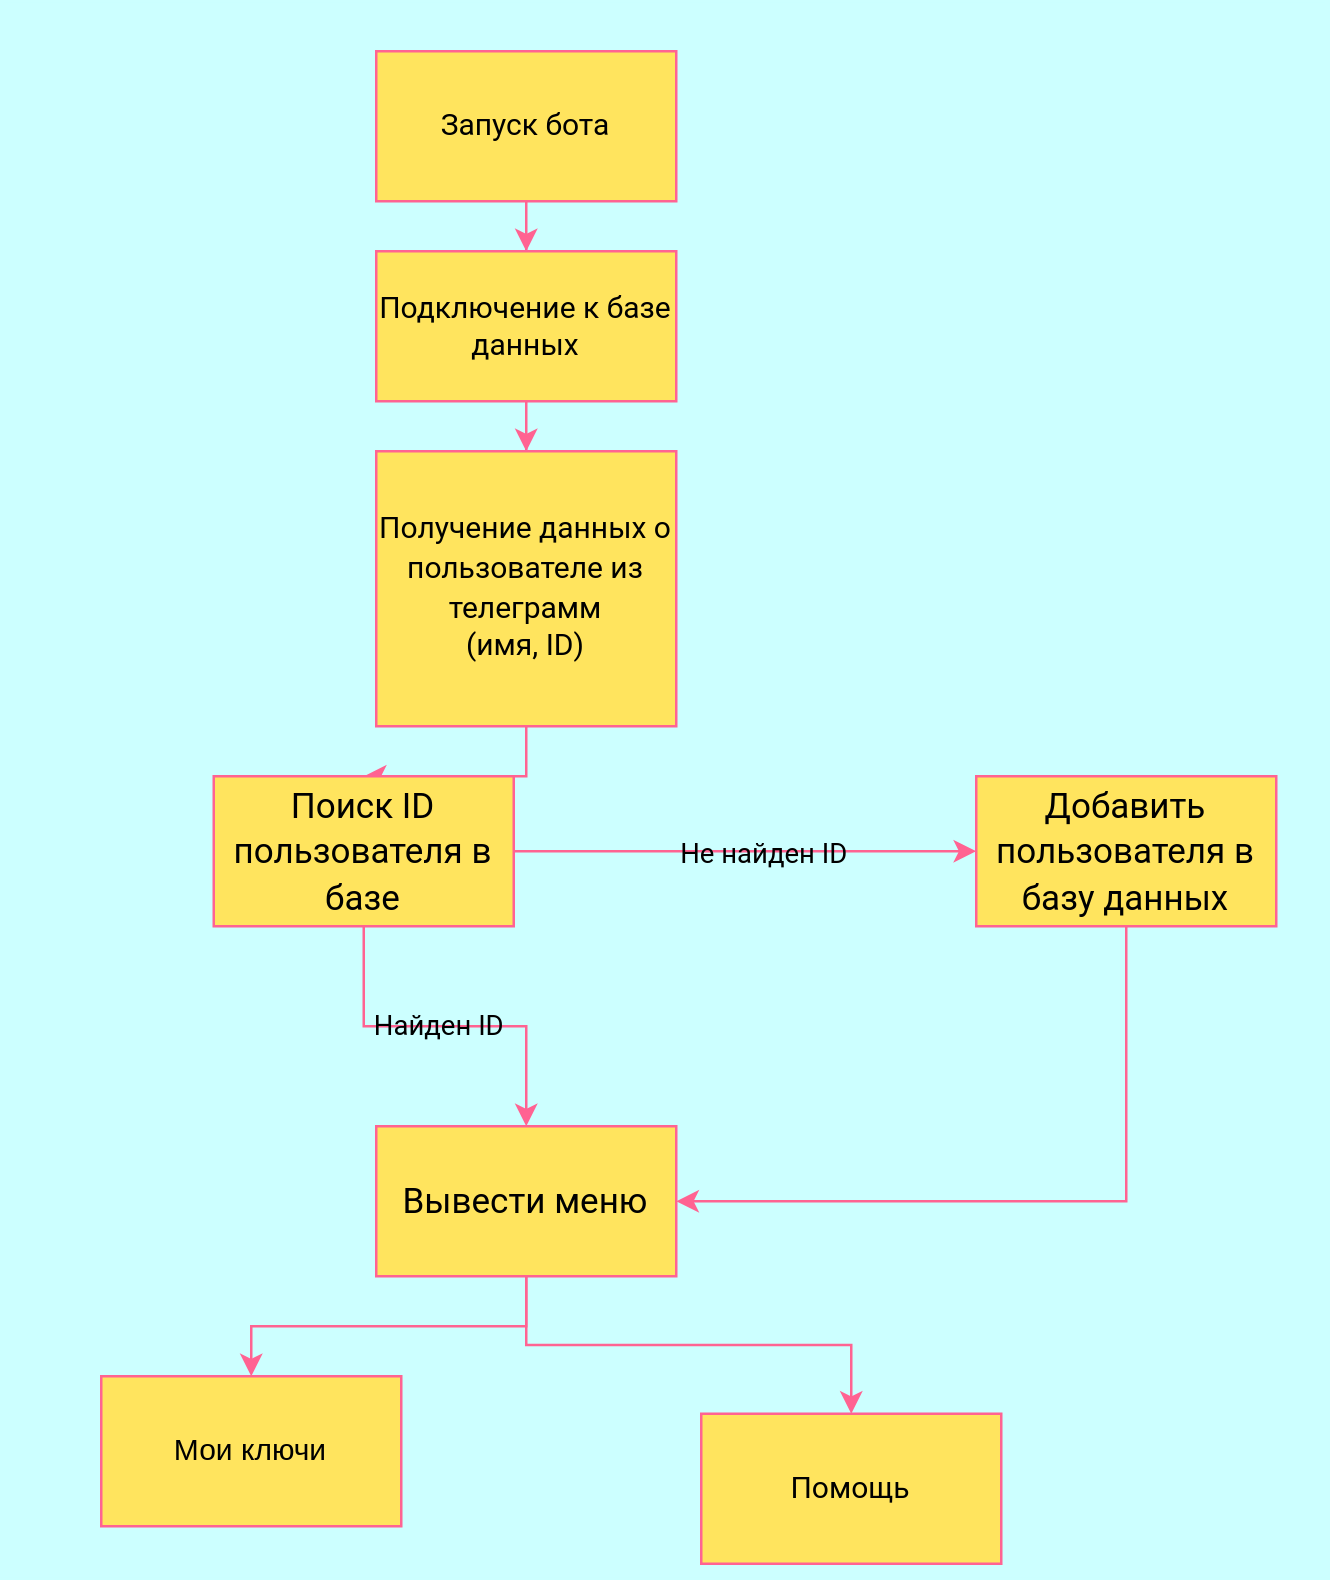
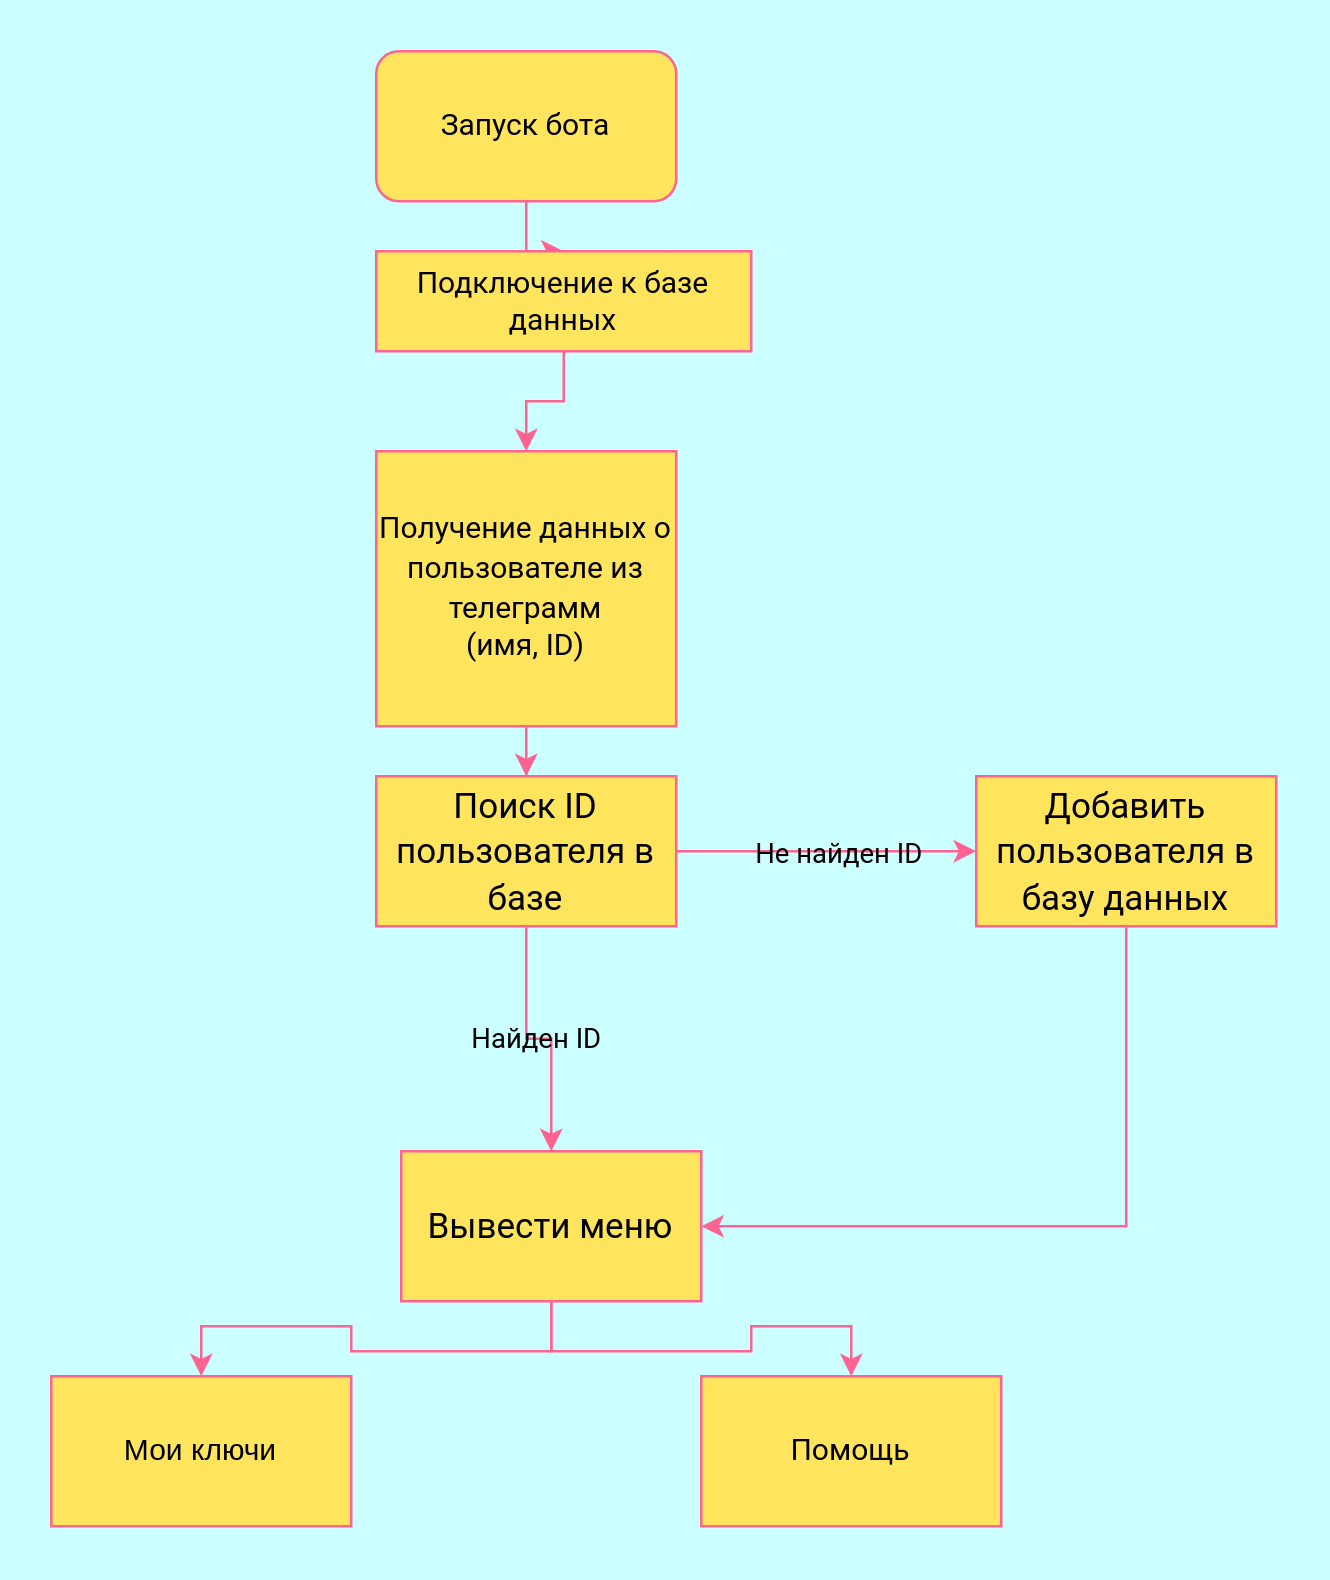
(526, 126) -> (526, 126)
(526, 326) -> (564, 301)
(364, 851) -> (526, 851)
(526, 1201) -> (551, 1226)
(251, 1451) -> (201, 1451)
(851, 1489) -> (851, 1451)
